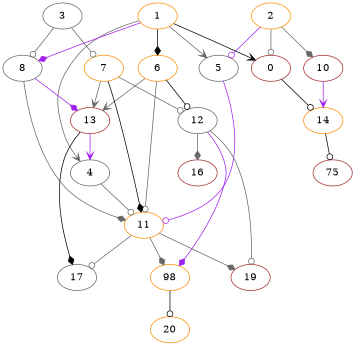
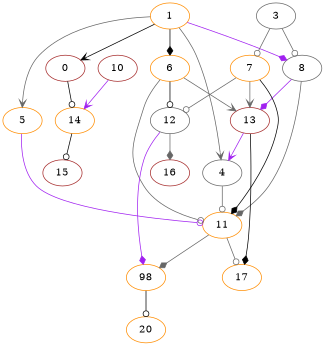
(271, 16) -> none
(219, 68) -> (23, 121)
(333, 173) -> (62, 173)
(77, 277) -> (242, 277)
(251, 277) -> none
